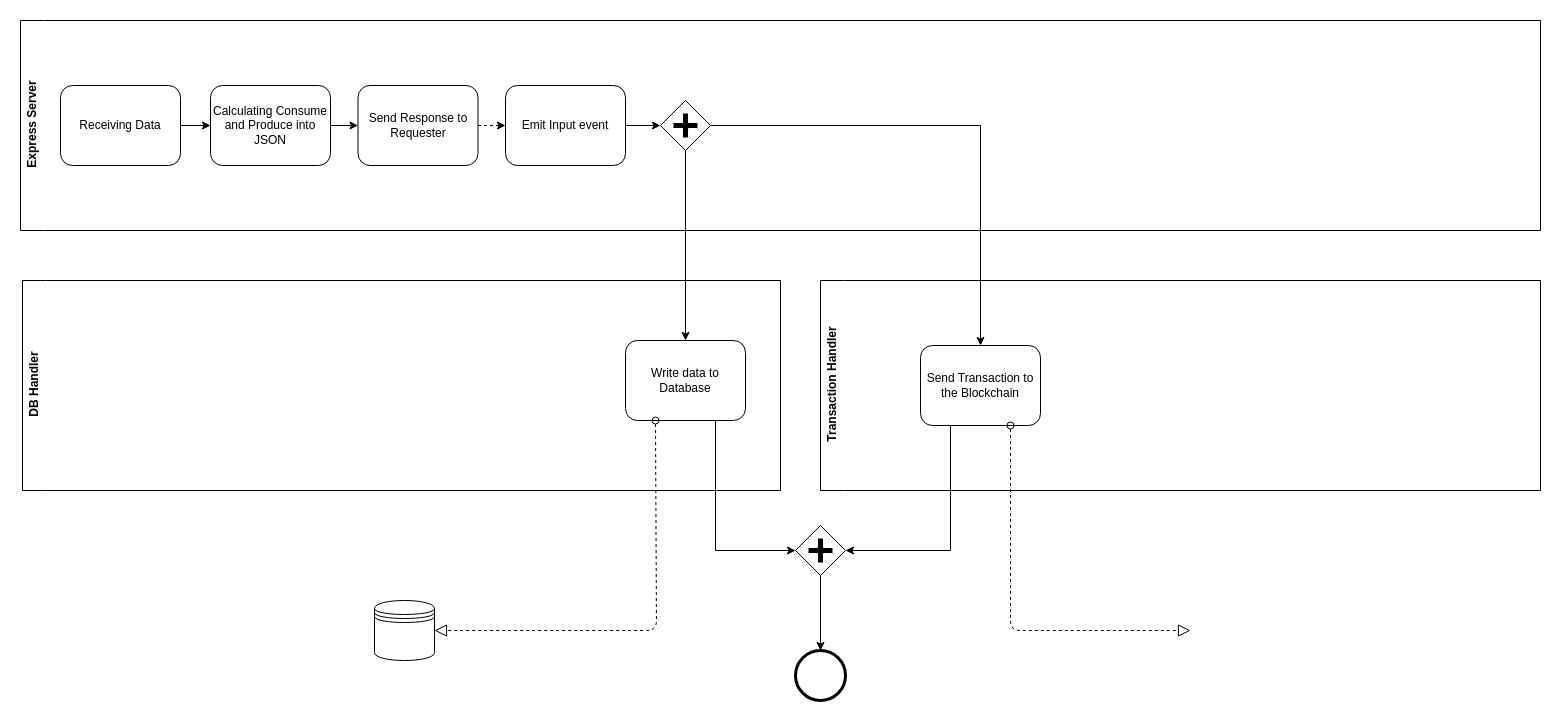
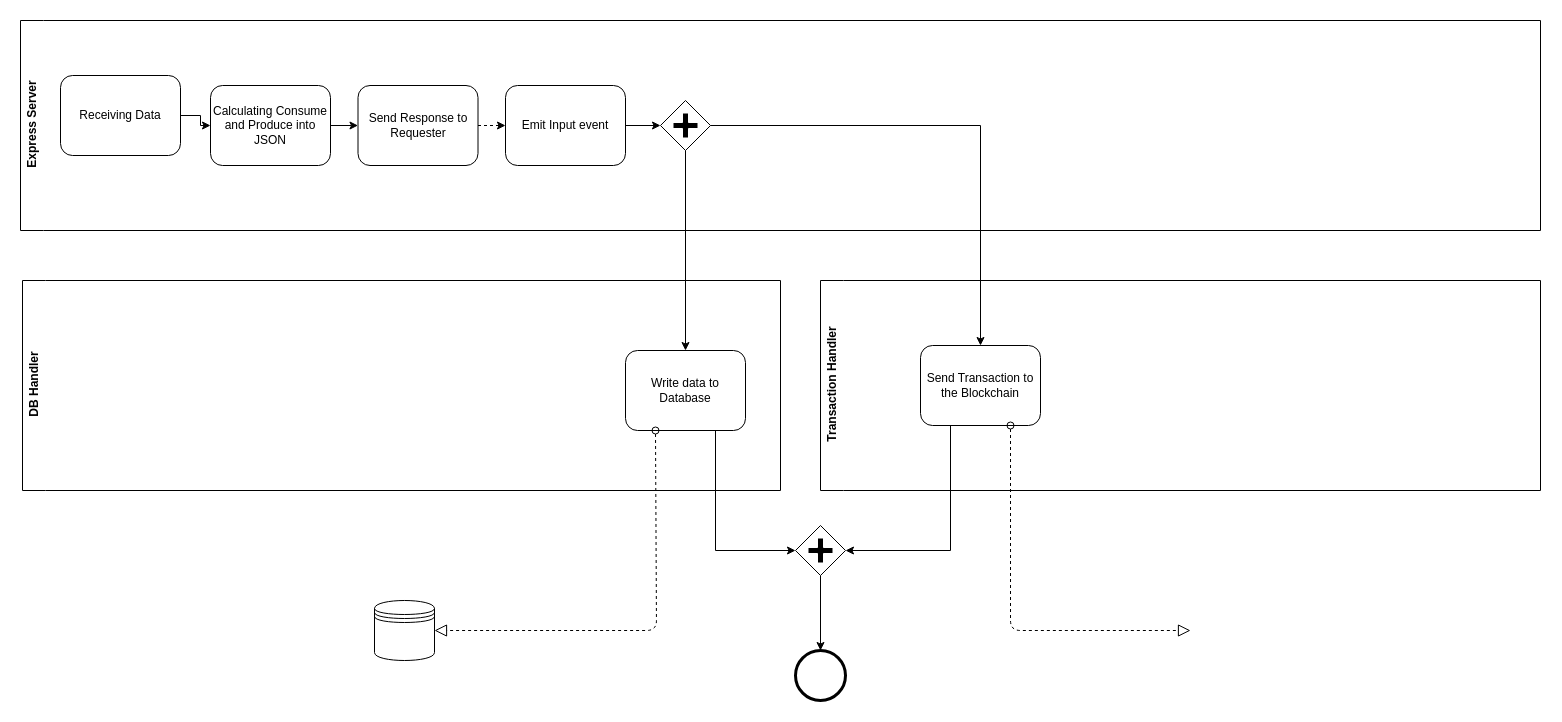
(121, 126) -> (121, 116)
(686, 381) -> (686, 391)
